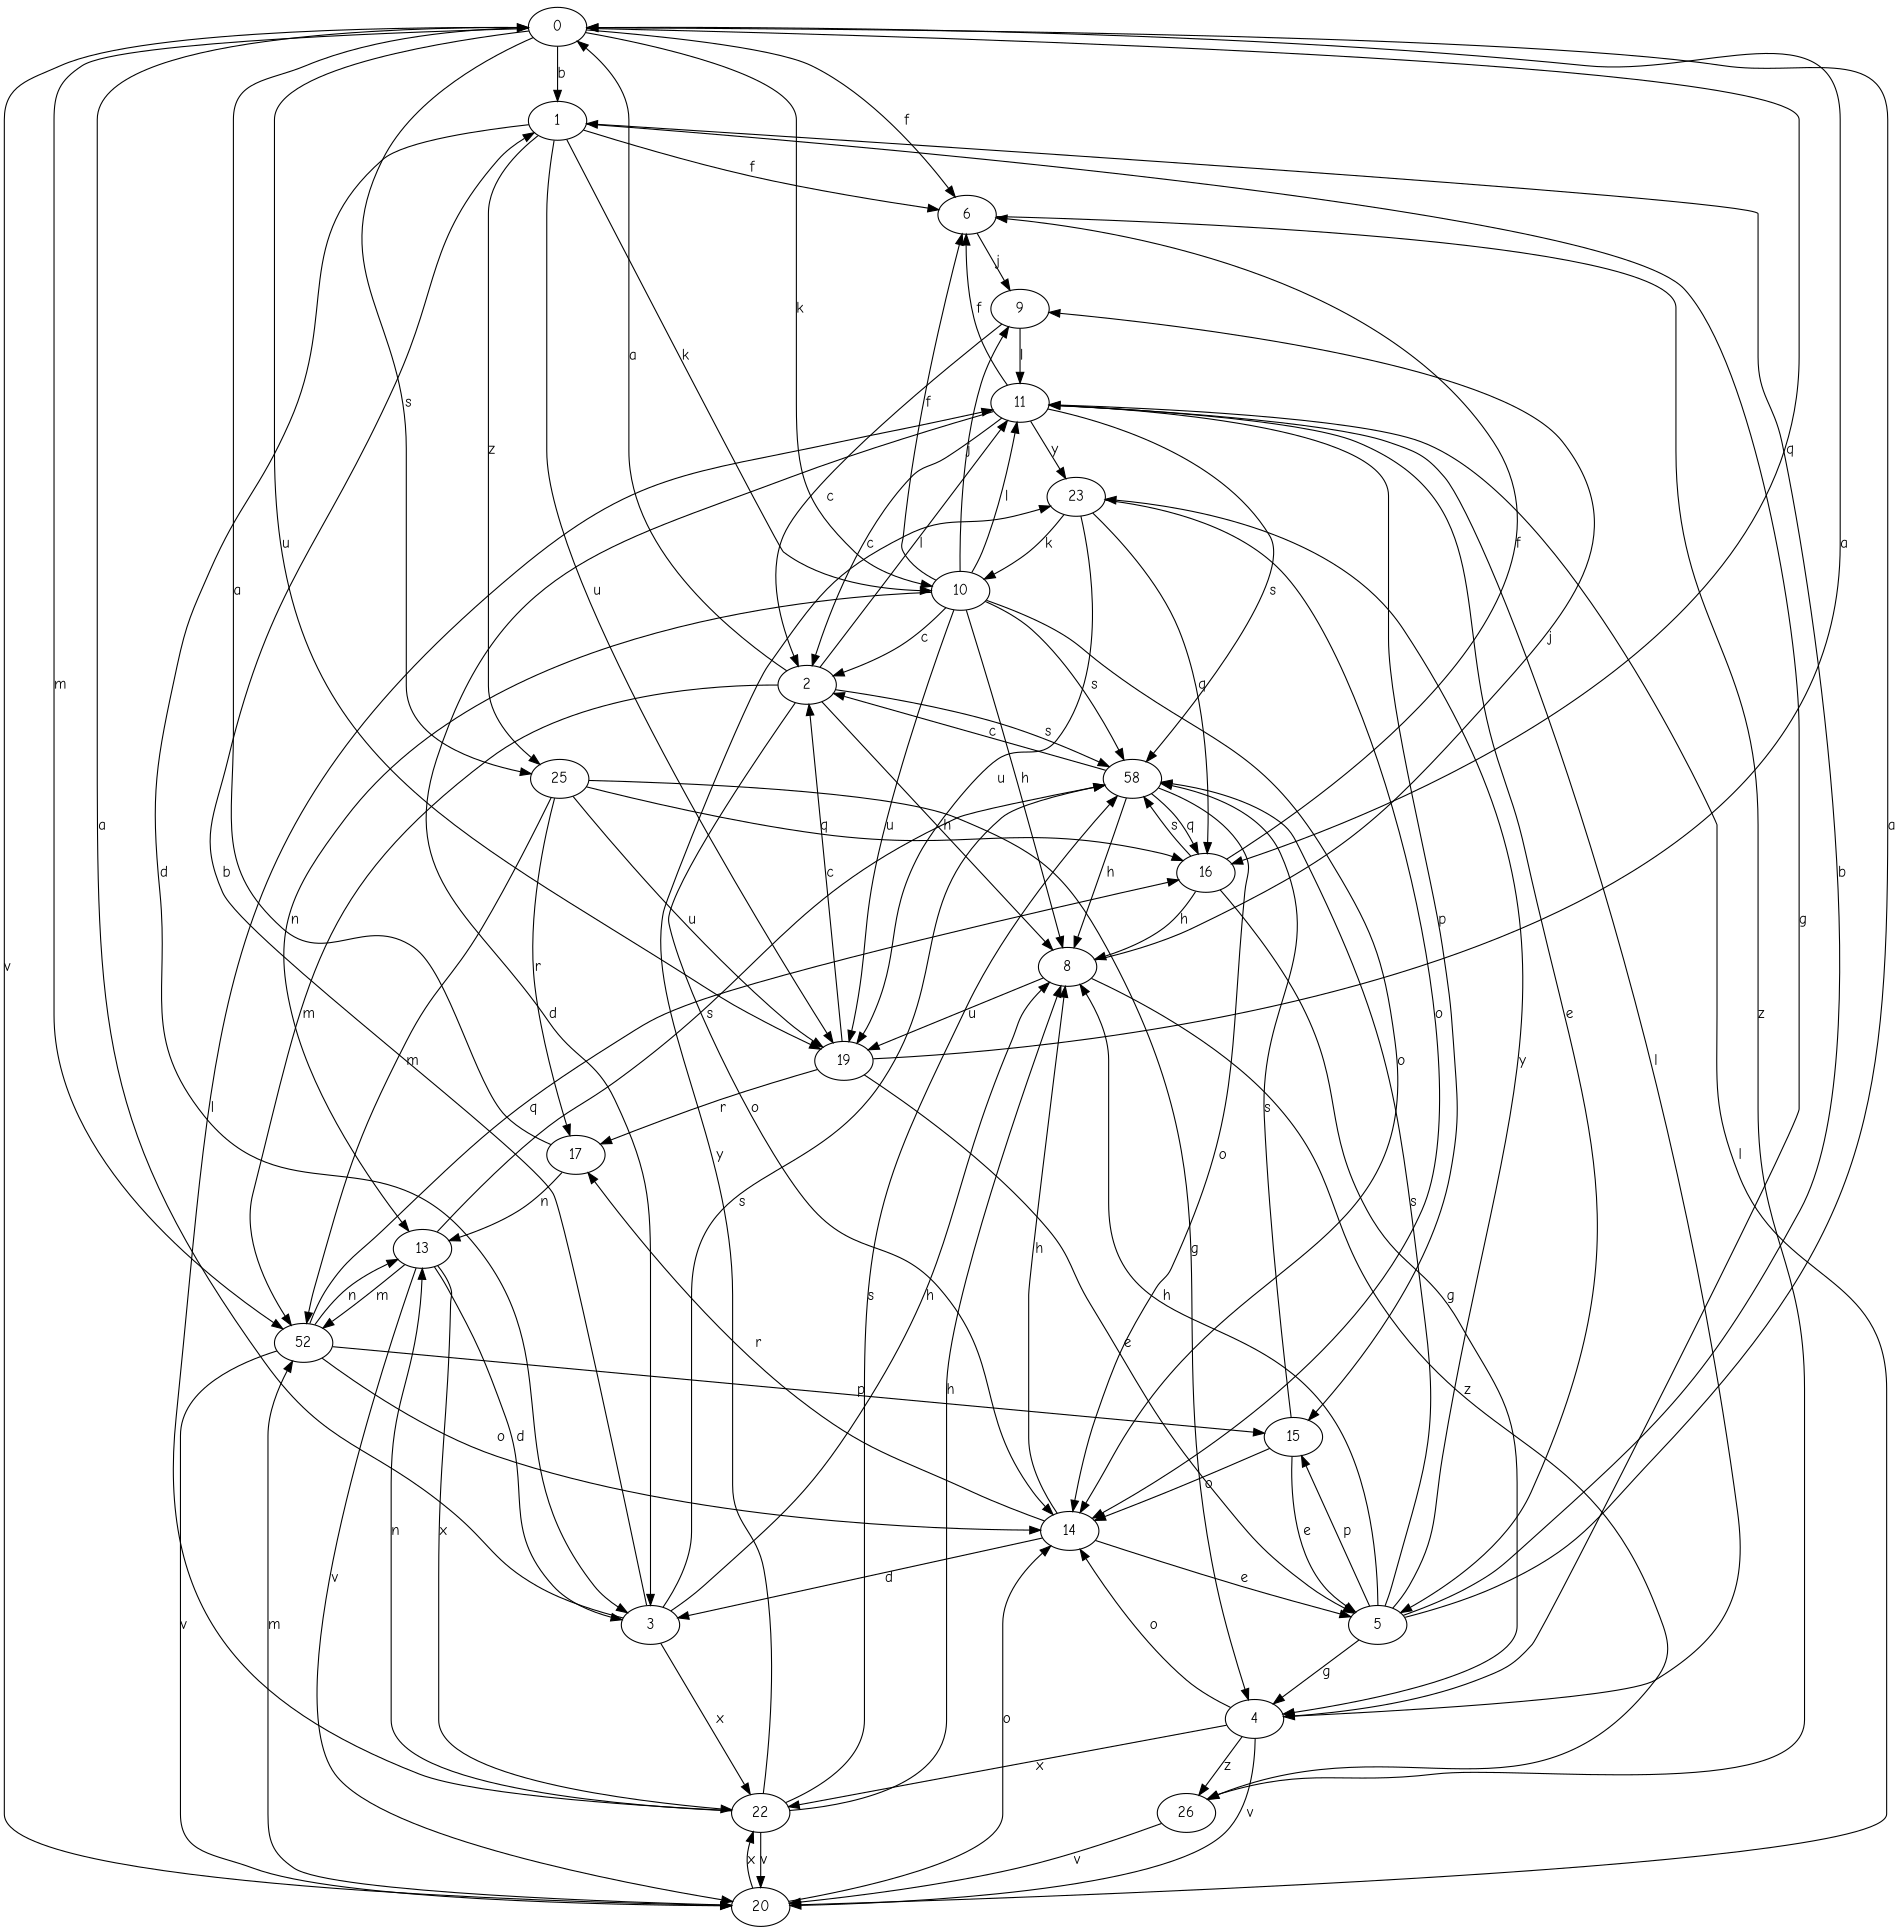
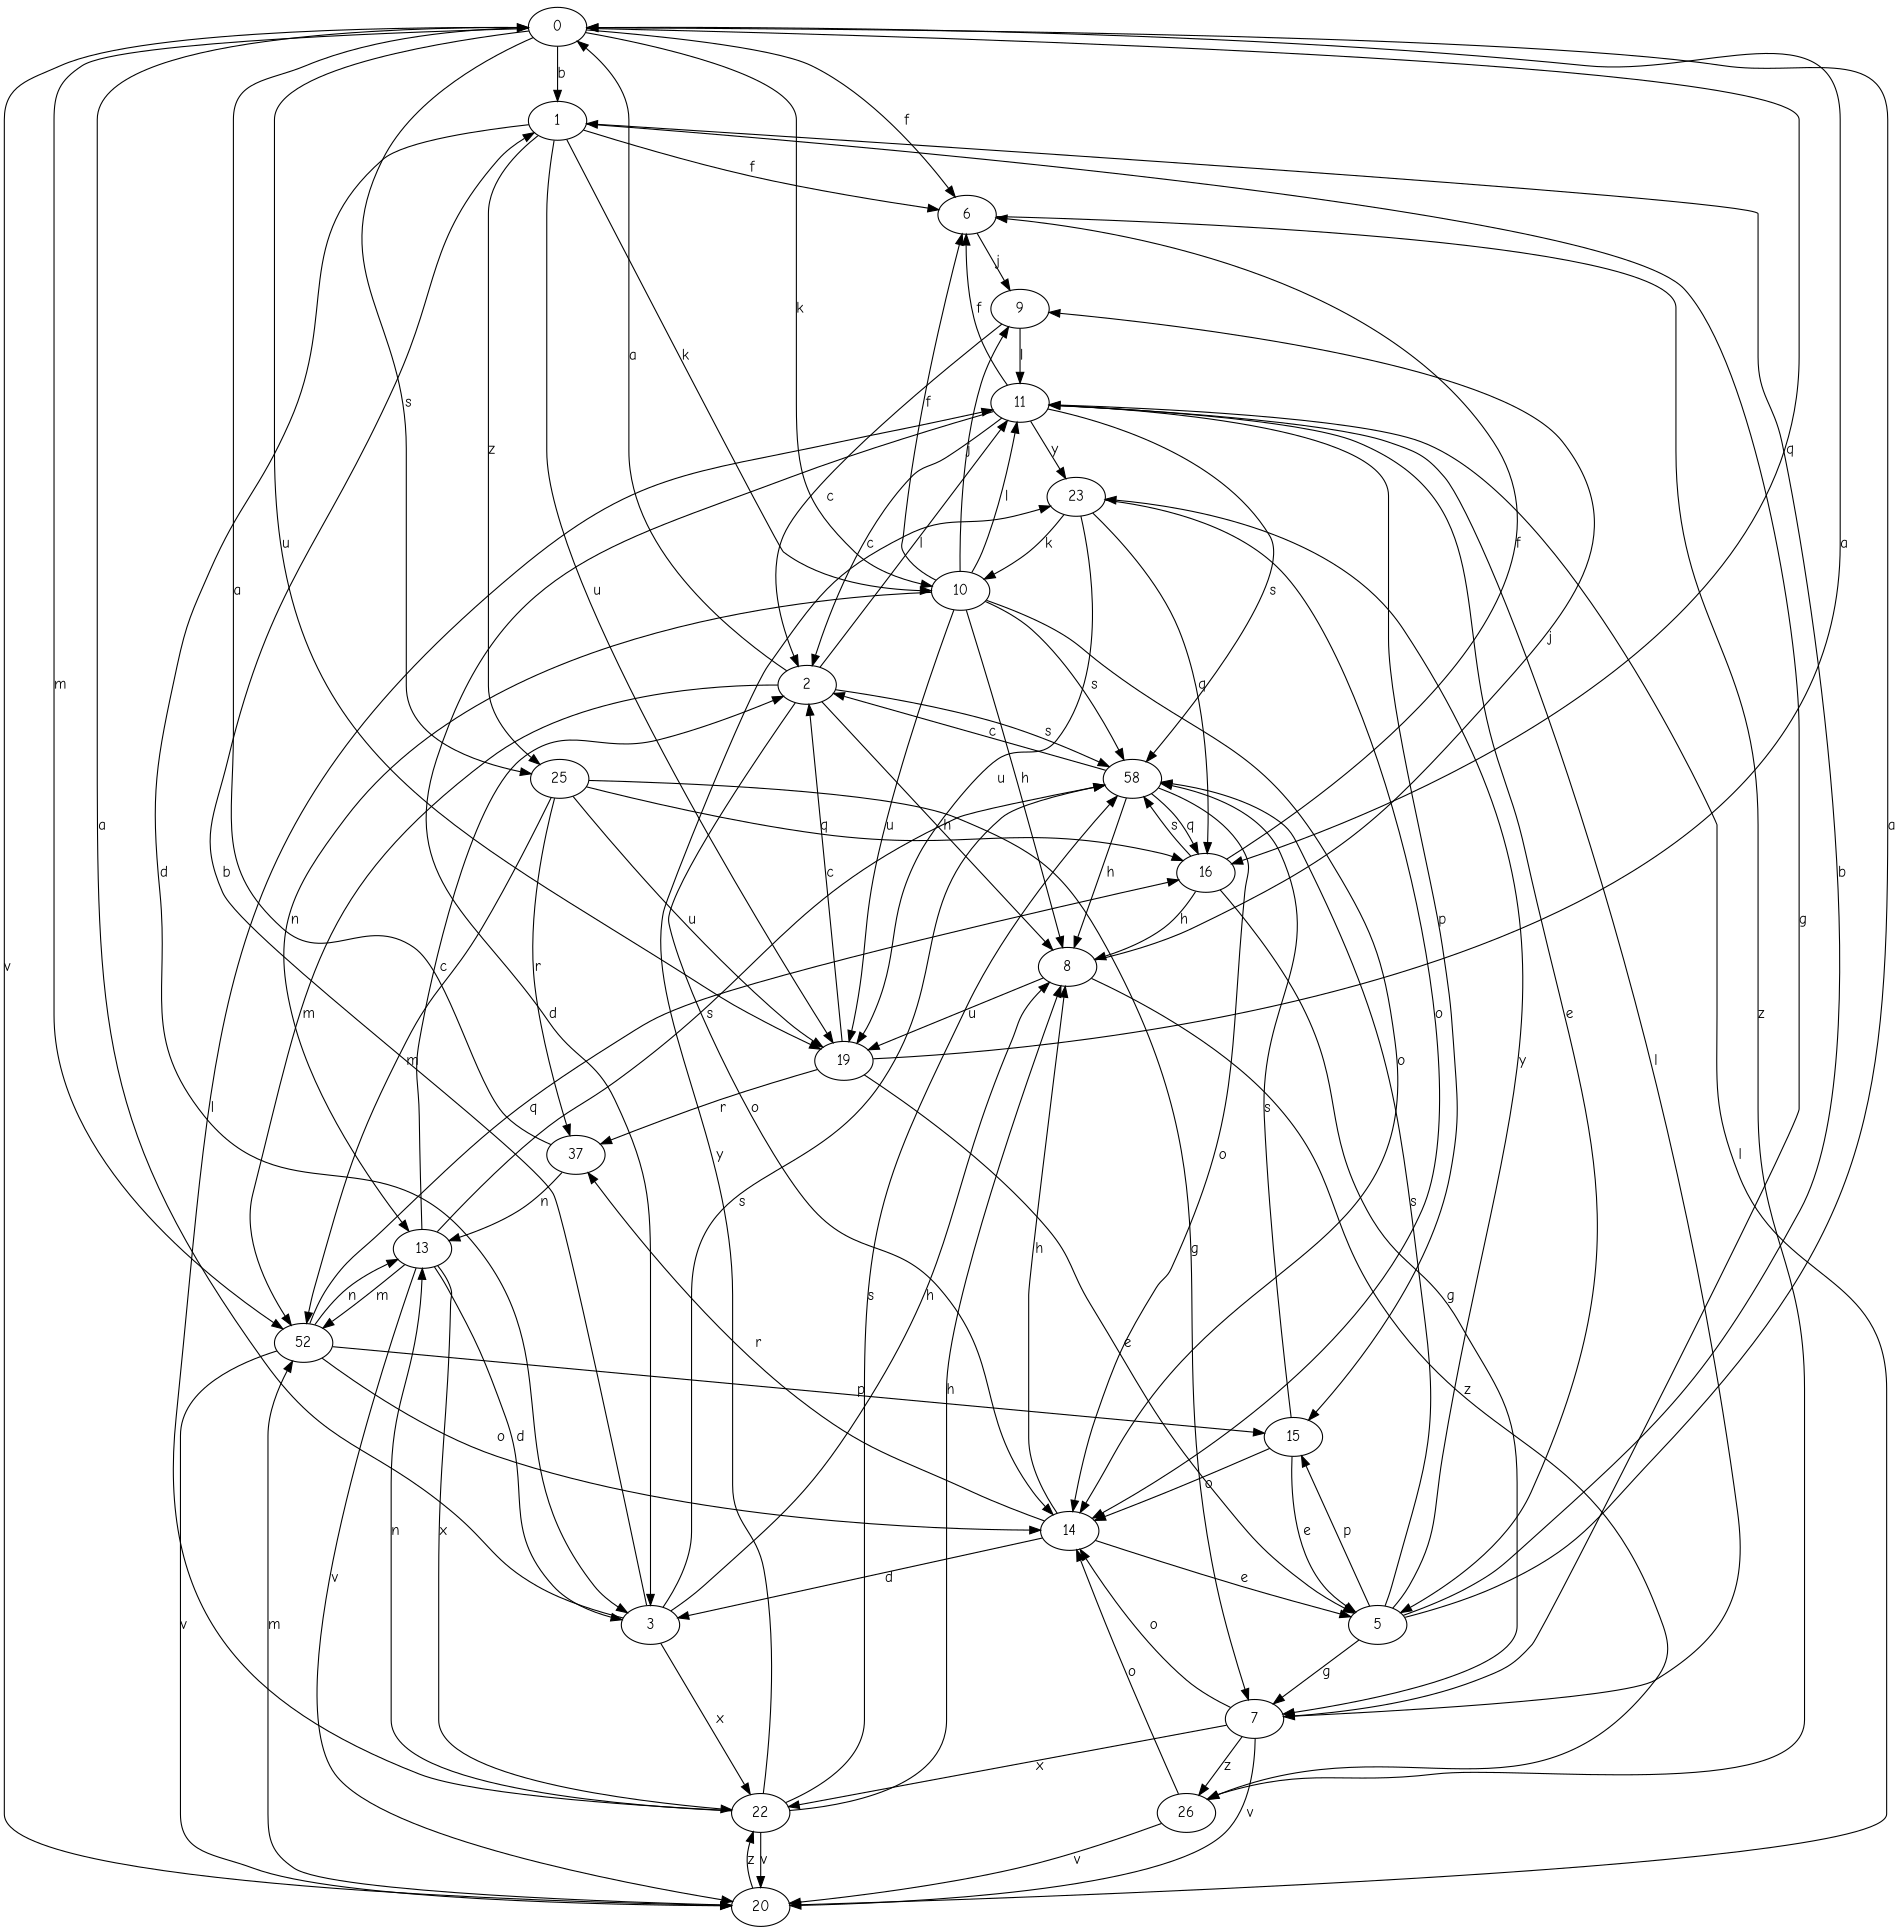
(899, 647) -> (466, 858)
(576, 1155) -> (576, 1155)
(1177, 1311) -> none
(1255, 1719) -> (1255, 1719)
(1003, 1797) -> (1128, 1678)
(752, 1860) -> (752, 1860)
